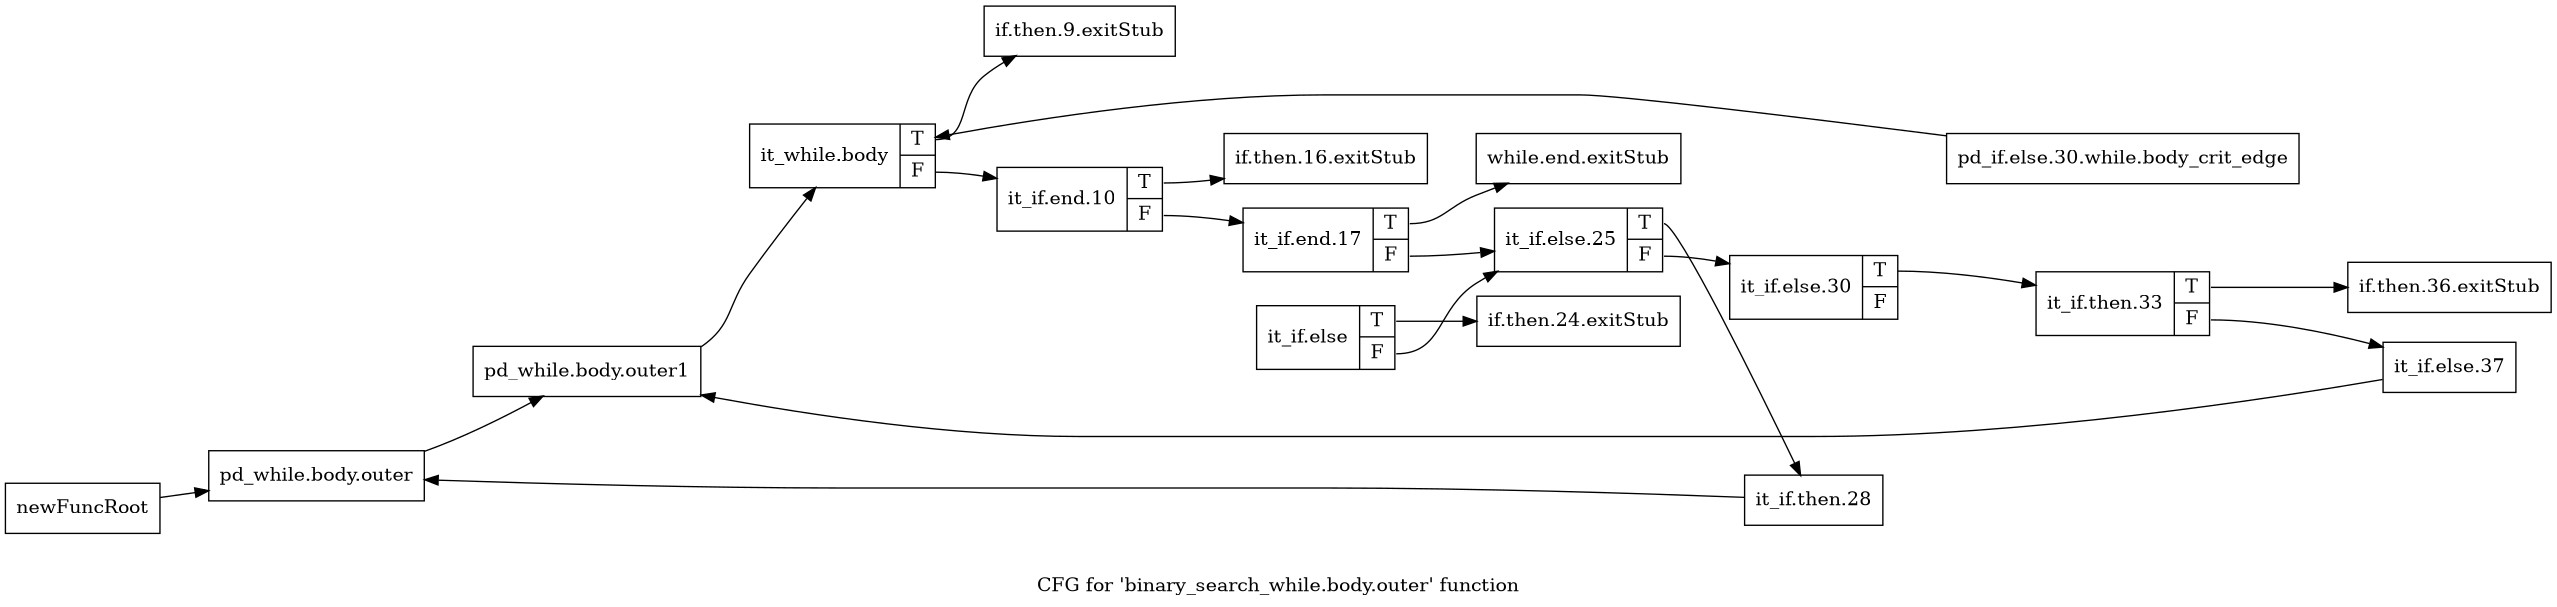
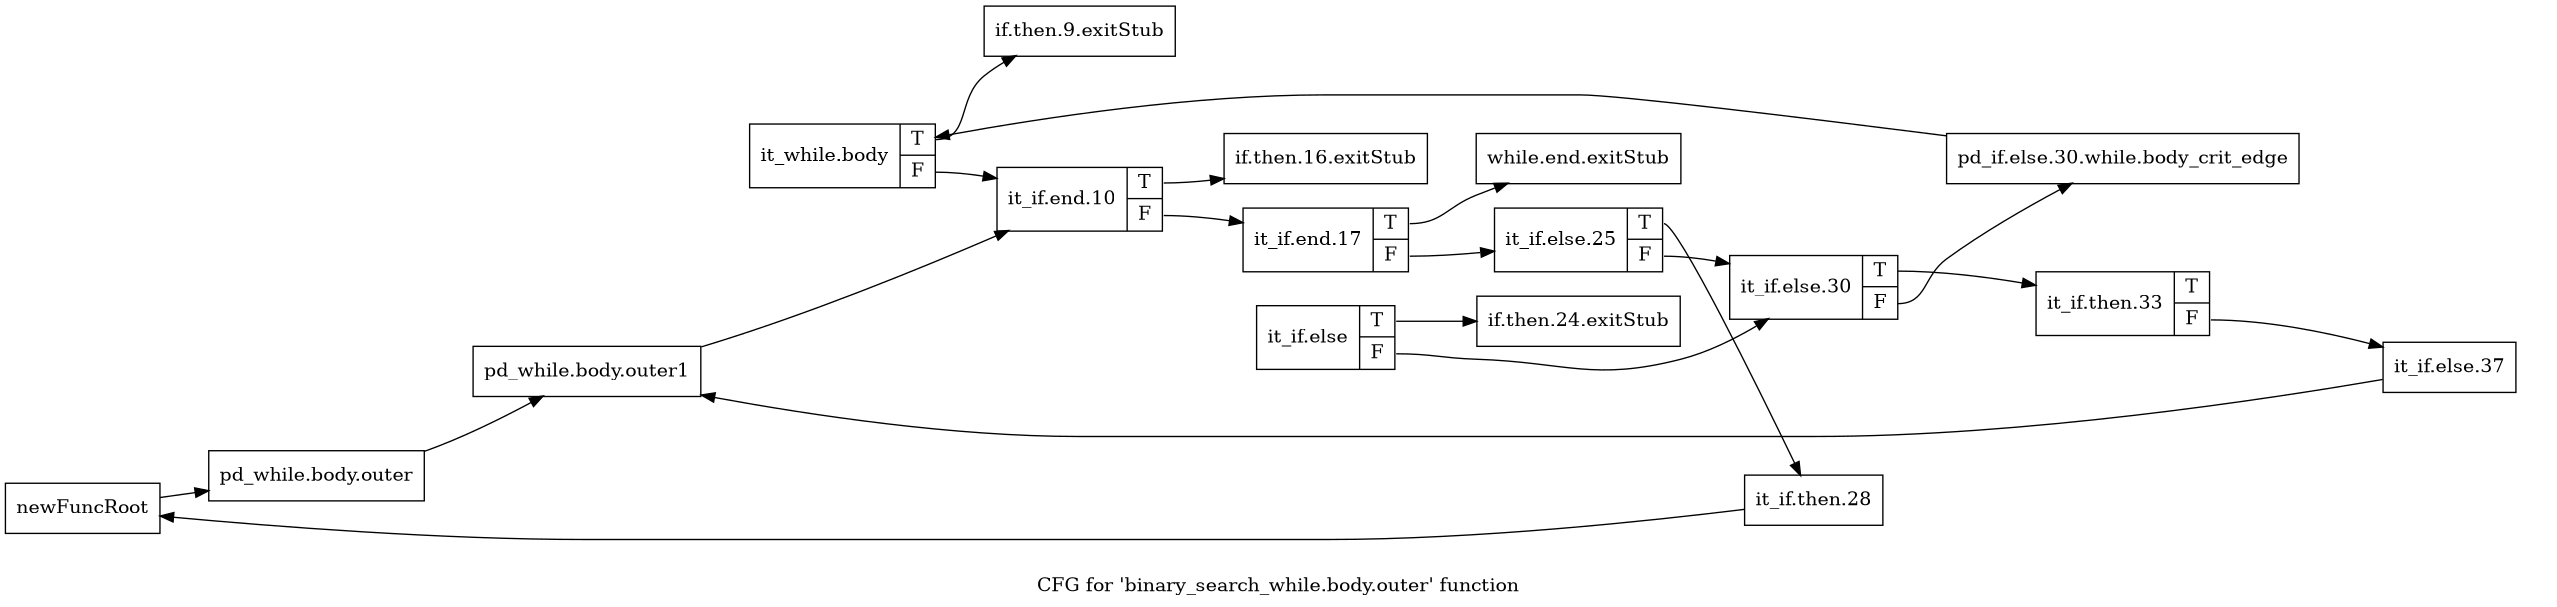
none -> (1973, 241)
(751, 271) -> (850, 295)
(2449, 287) -> none
(1448, 313) -> (1580, 369)
(1092, 488) -> (959, 540)
